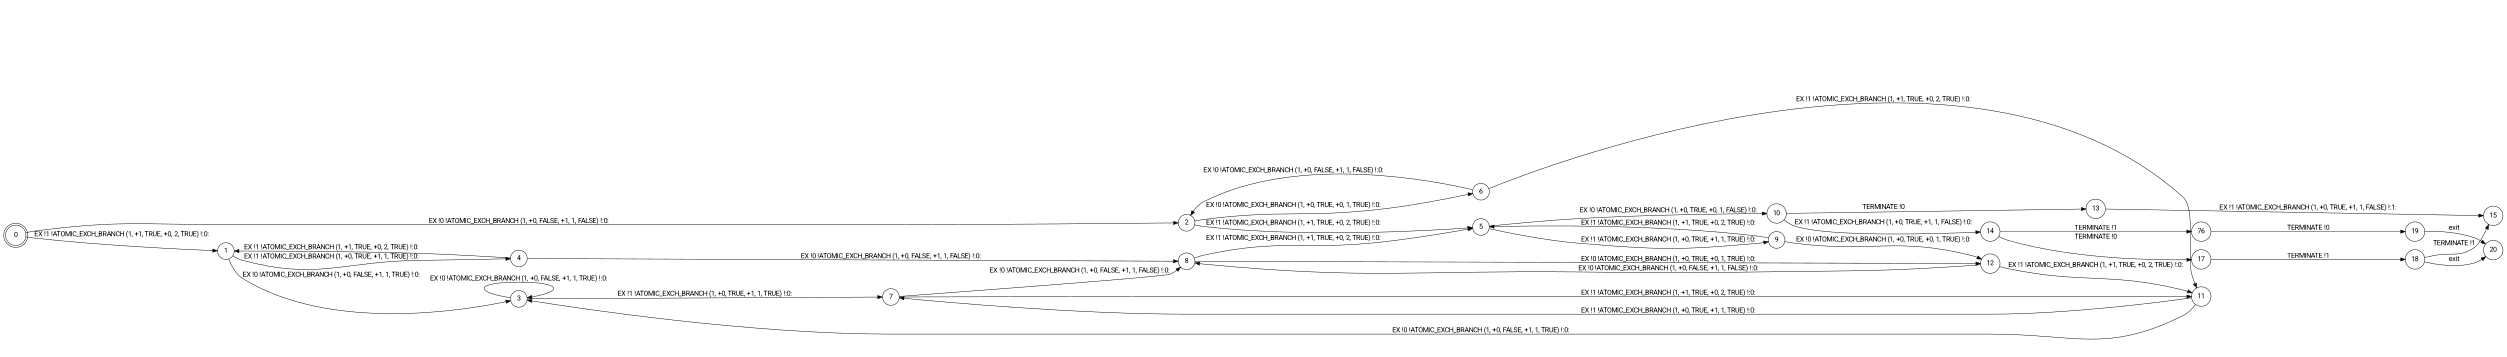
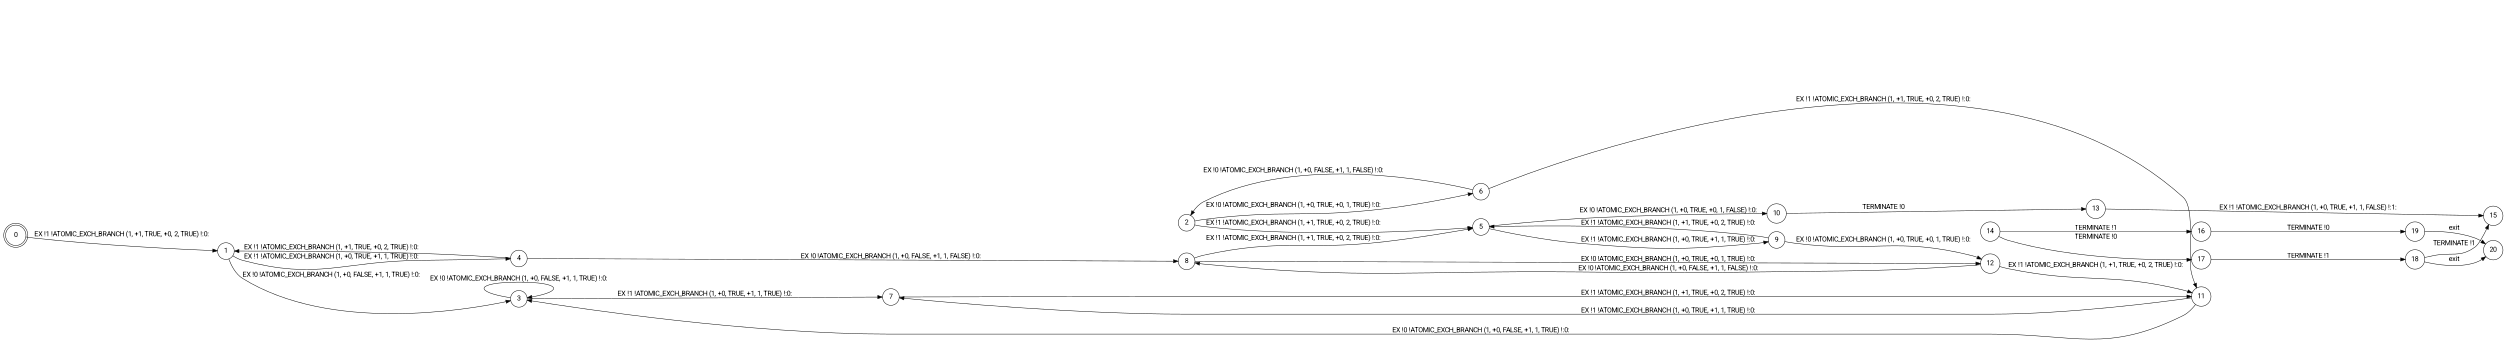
(599, 225) -> none
(2201, 232) -> (2201, 232)
(1879, 234) -> none
(1039, 286) -> none
